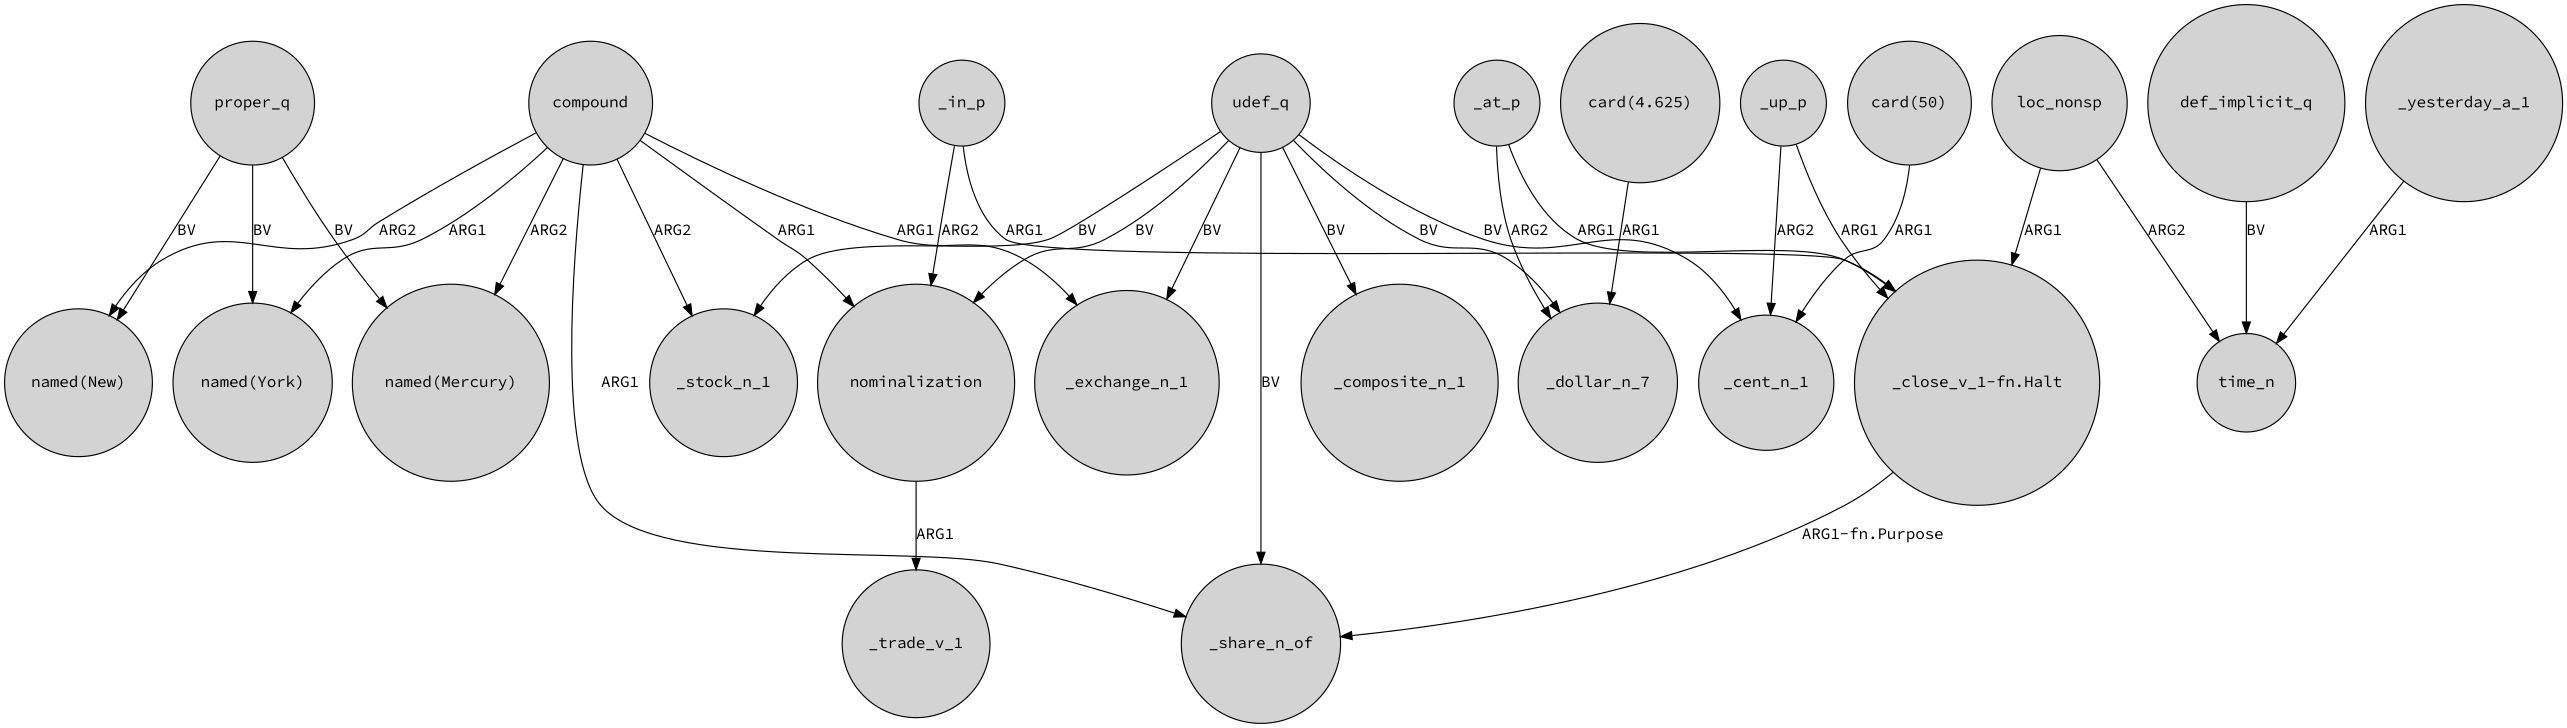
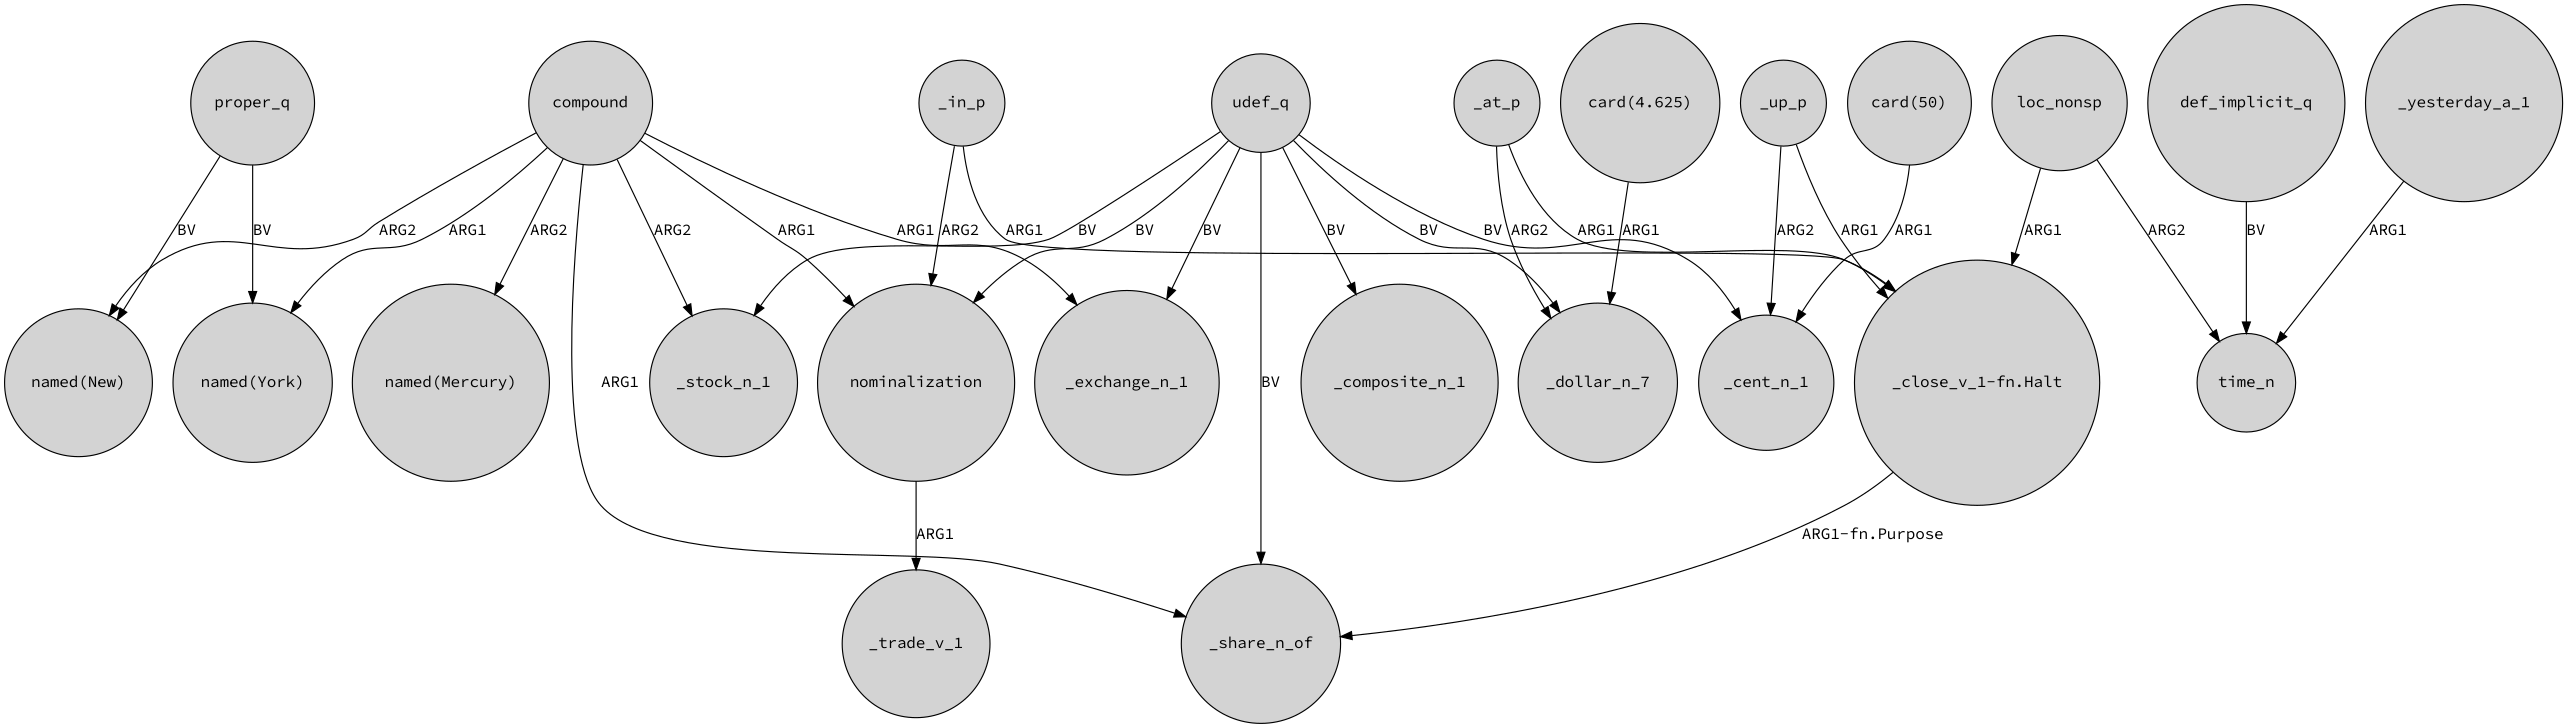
(328, 230) -> none
